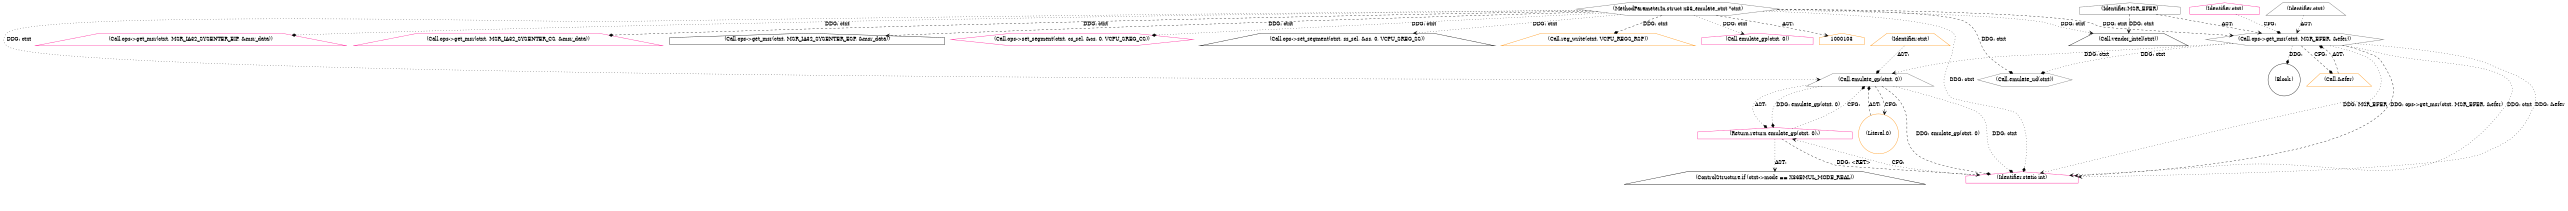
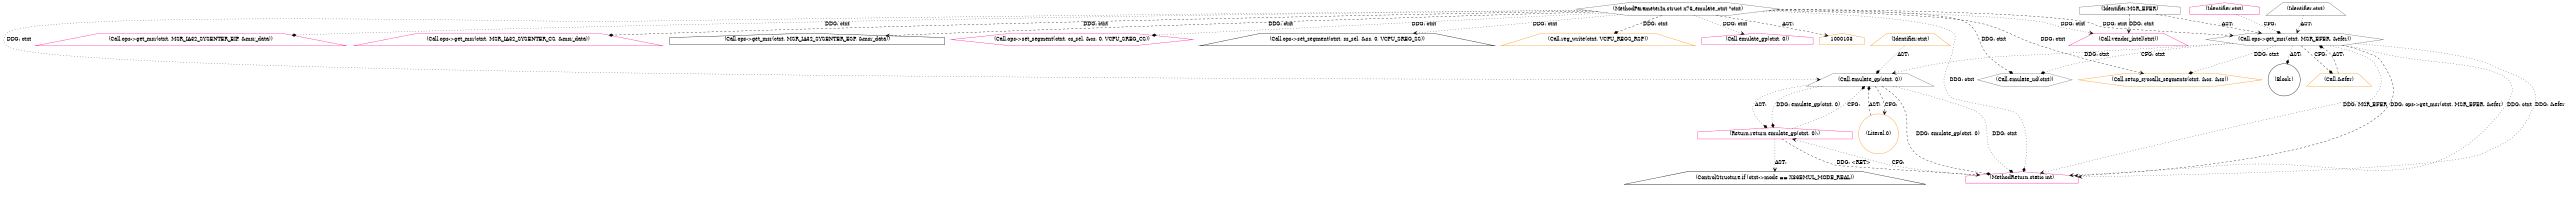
(1678, 9) -> (1678, 9)
(2128, 40) -> (2128, 40)
(2153, 55) -> (2153, 55)
(2297, 55) -> (2297, 55)
none -> (2170, 80)
(2022, 178) -> (2022, 178)
